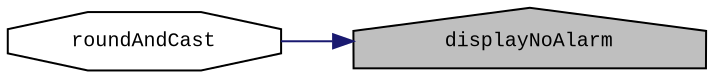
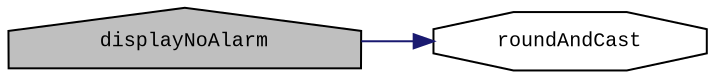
(307, 41) -> (387, 41)
